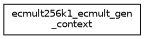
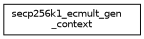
(72, 20) -> (72, 20)
